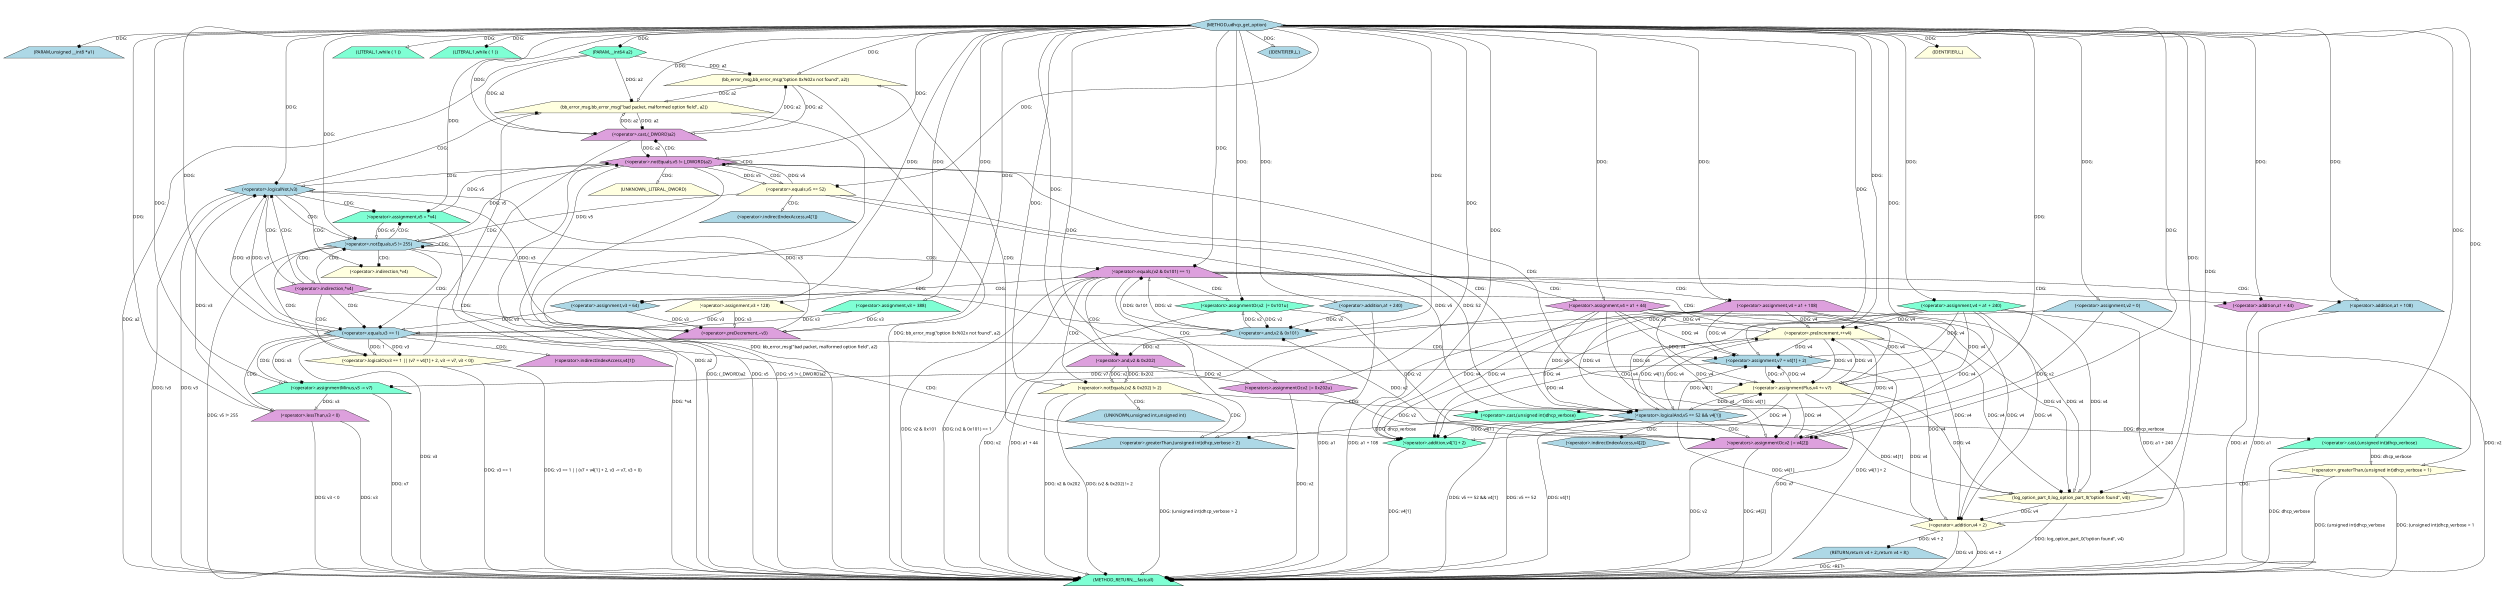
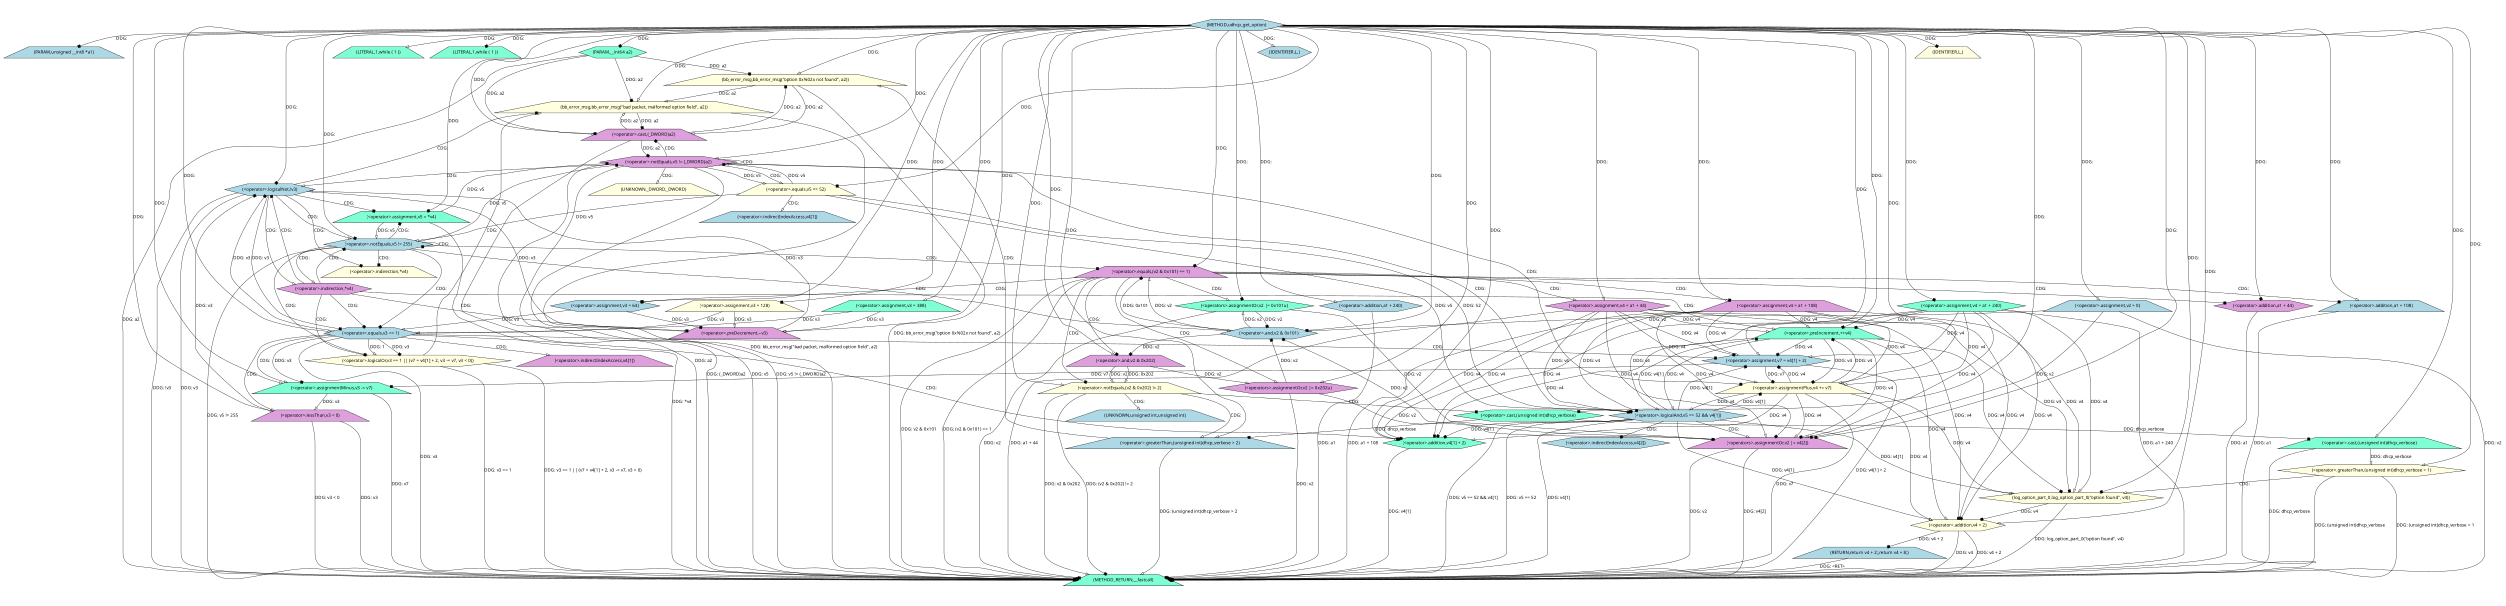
(654, 190) -> (654, 190)
(1321, 319) -> (1279, 362)
(1818, 333) -> (1818, 333)
(1630, 374) -> (1630, 374)
